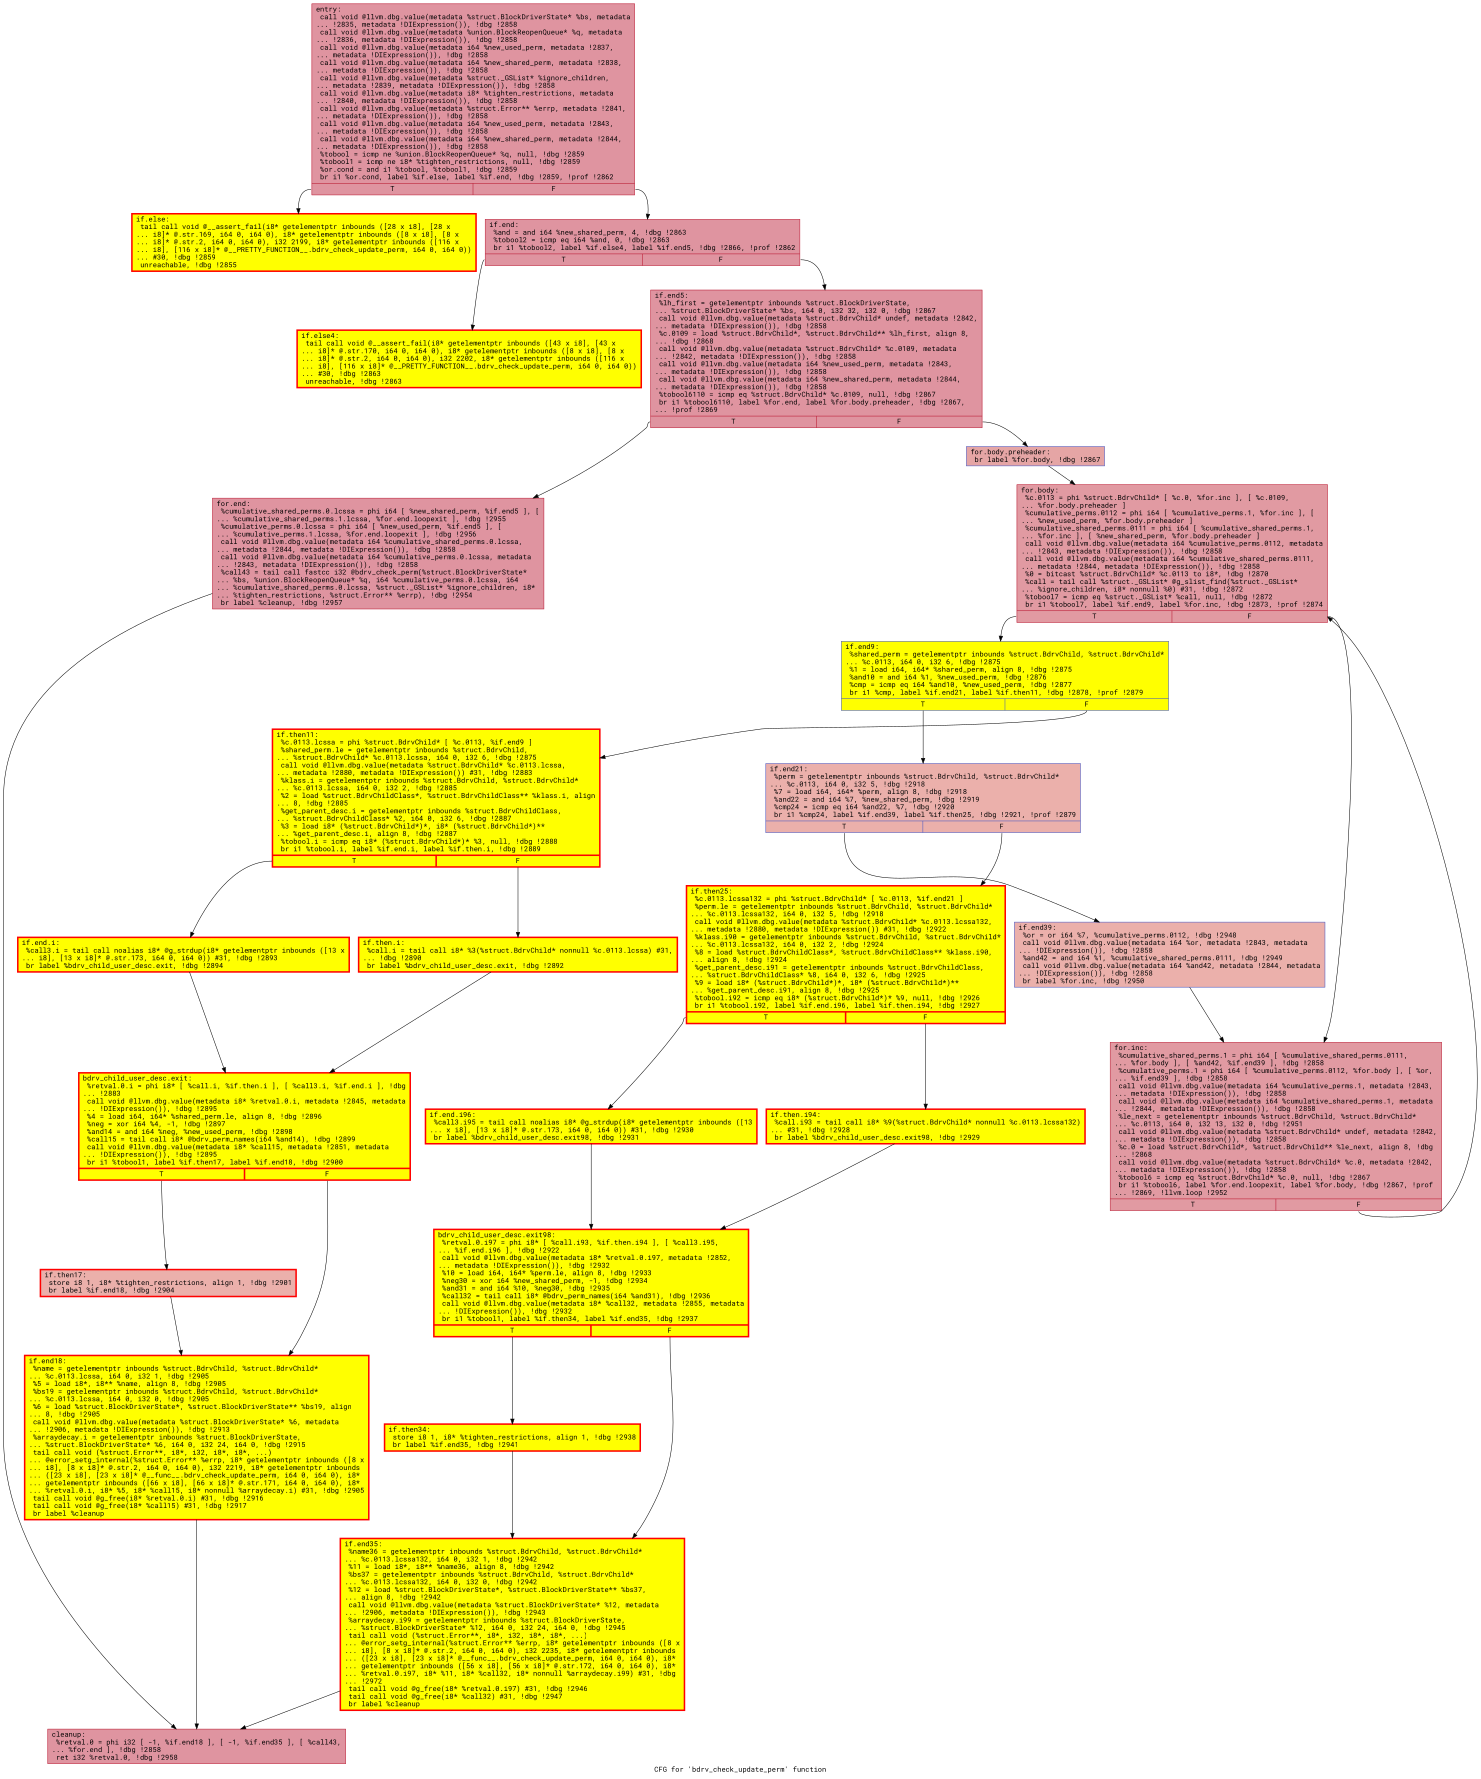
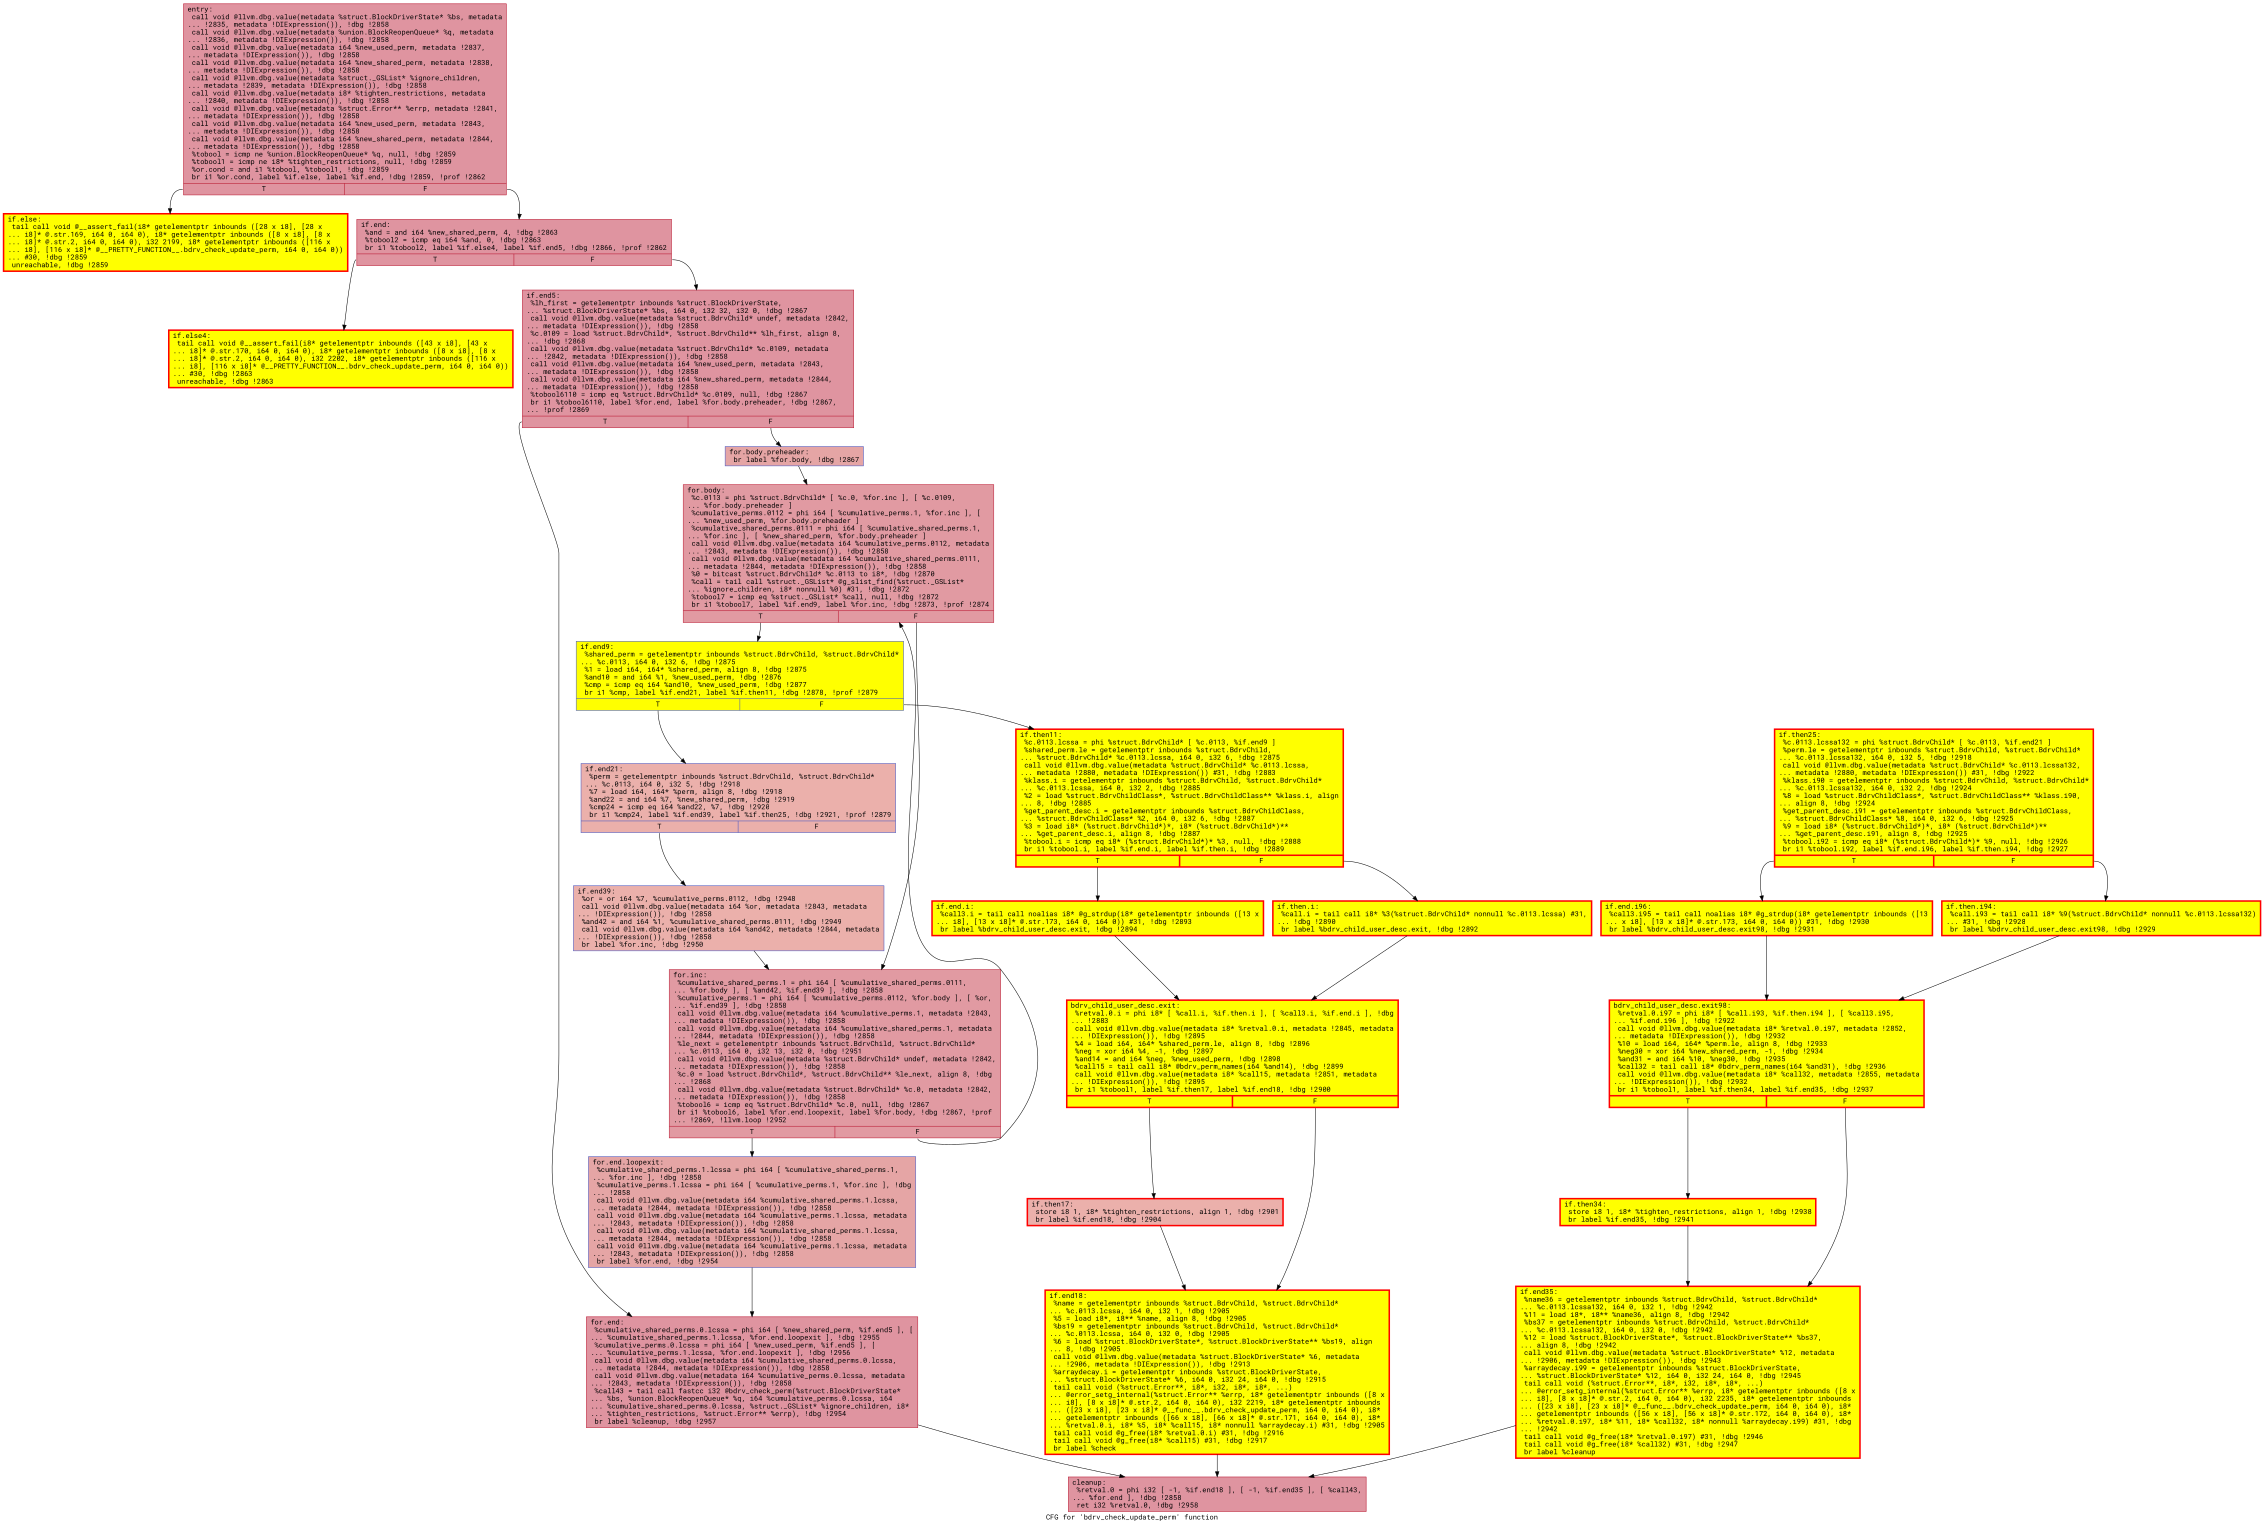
(187, 265) -> (58, 265)
(997, 859) -> none
none -> (752, 1212)
(67, 1514) -> (1083, 1448)
(363, 1681) -> (1539, 1429)
